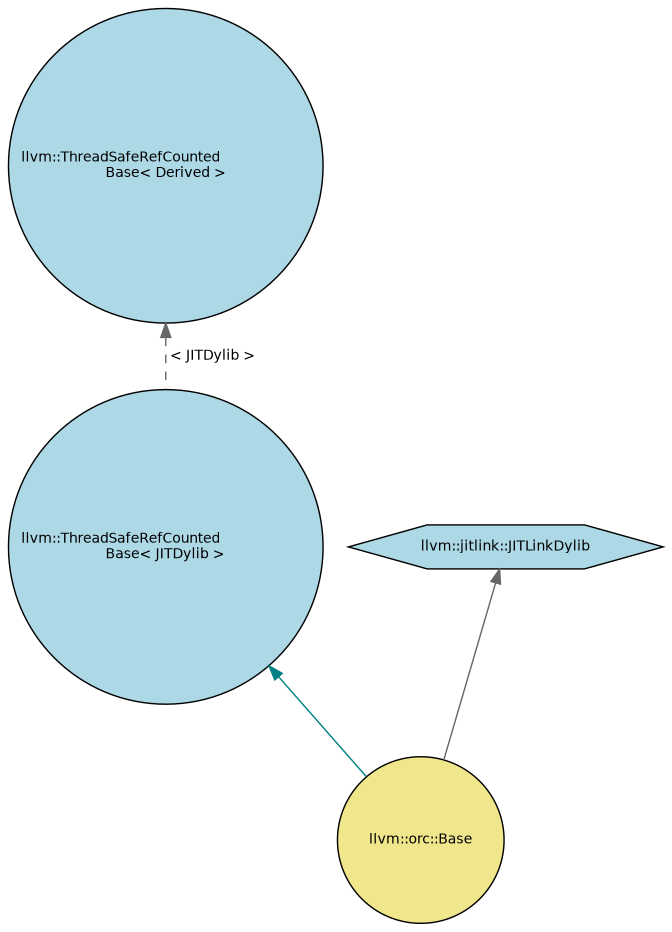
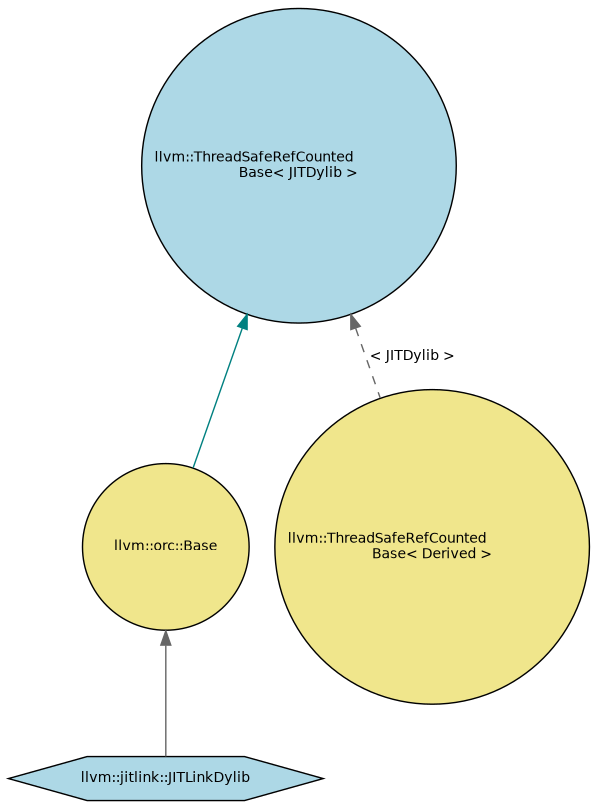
(166, 166) -> (432, 547)
(166, 363) -> (368, 363)
(470, 671) -> (166, 701)
